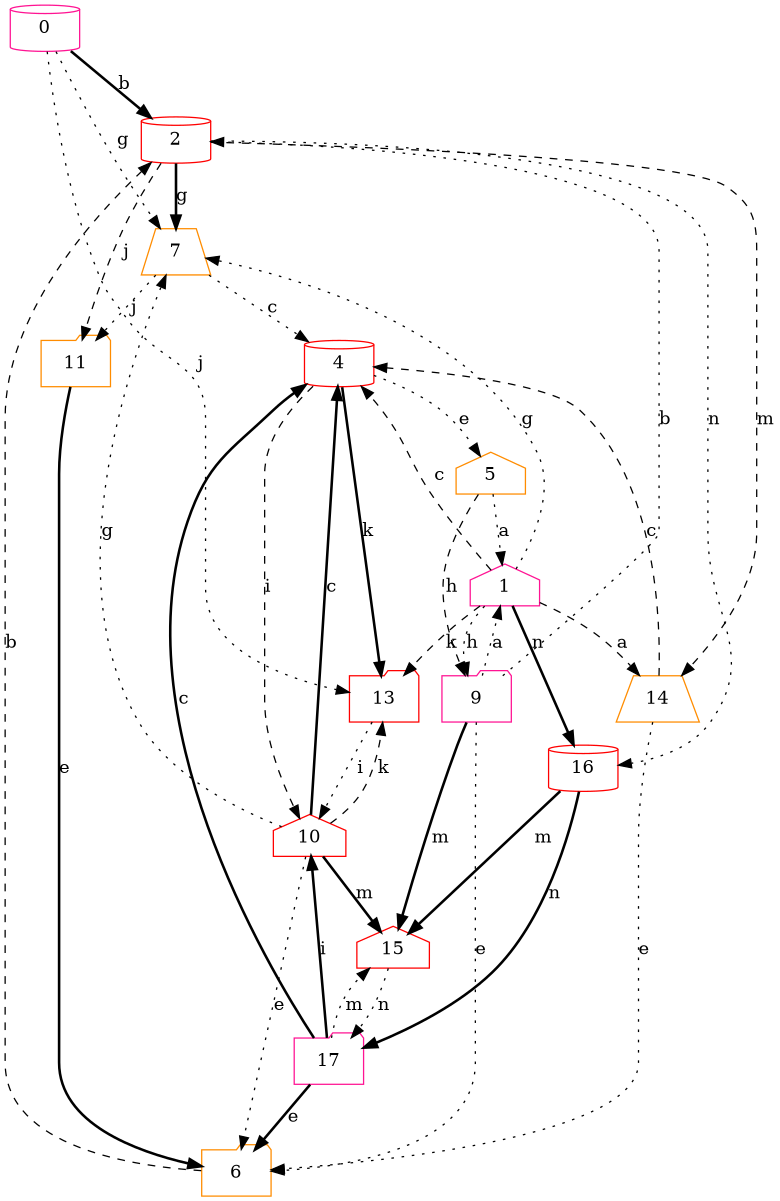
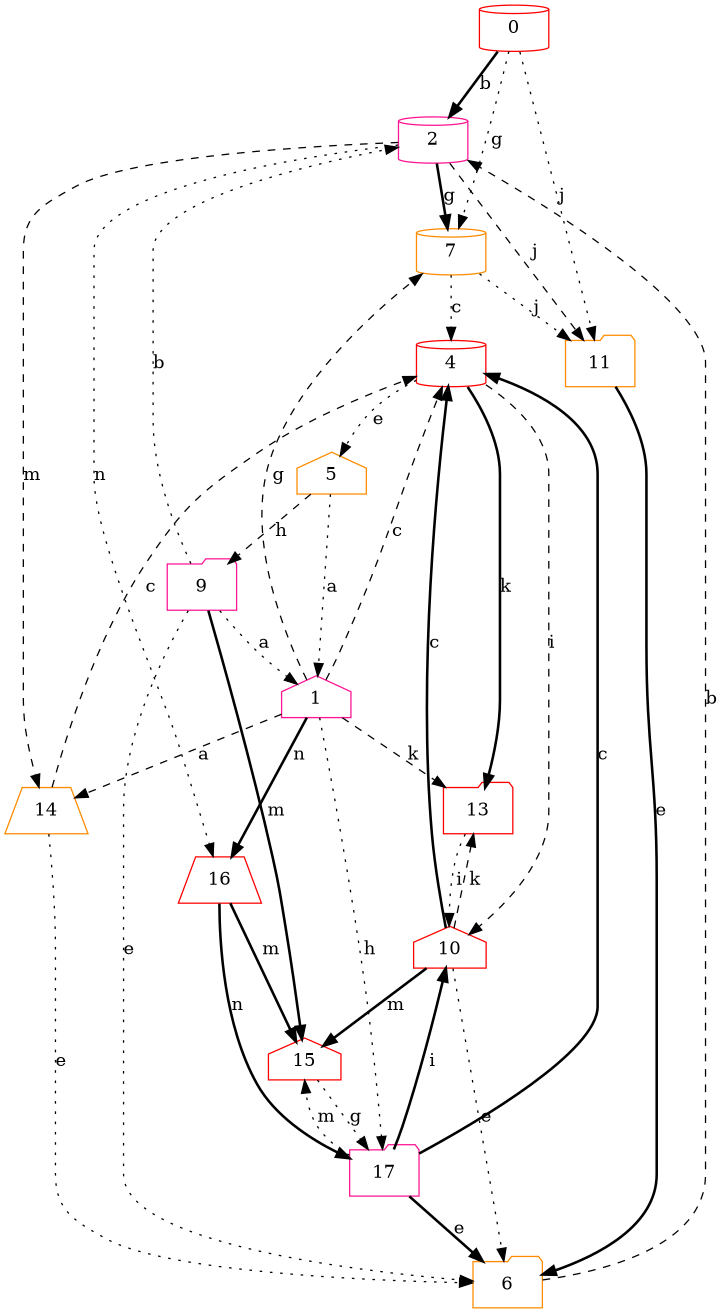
(45, 28) -> (514, 28)
(176, 140) -> (433, 140)
(176, 252) -> (451, 252)
(451, 357) -> (271, 459)
(198, 386) -> (556, 190)
(102, 594) -> none
(467, 632) -> (356, 926)
(583, 768) -> (220, 880)
(384, 1005) -> (356, 1117)
